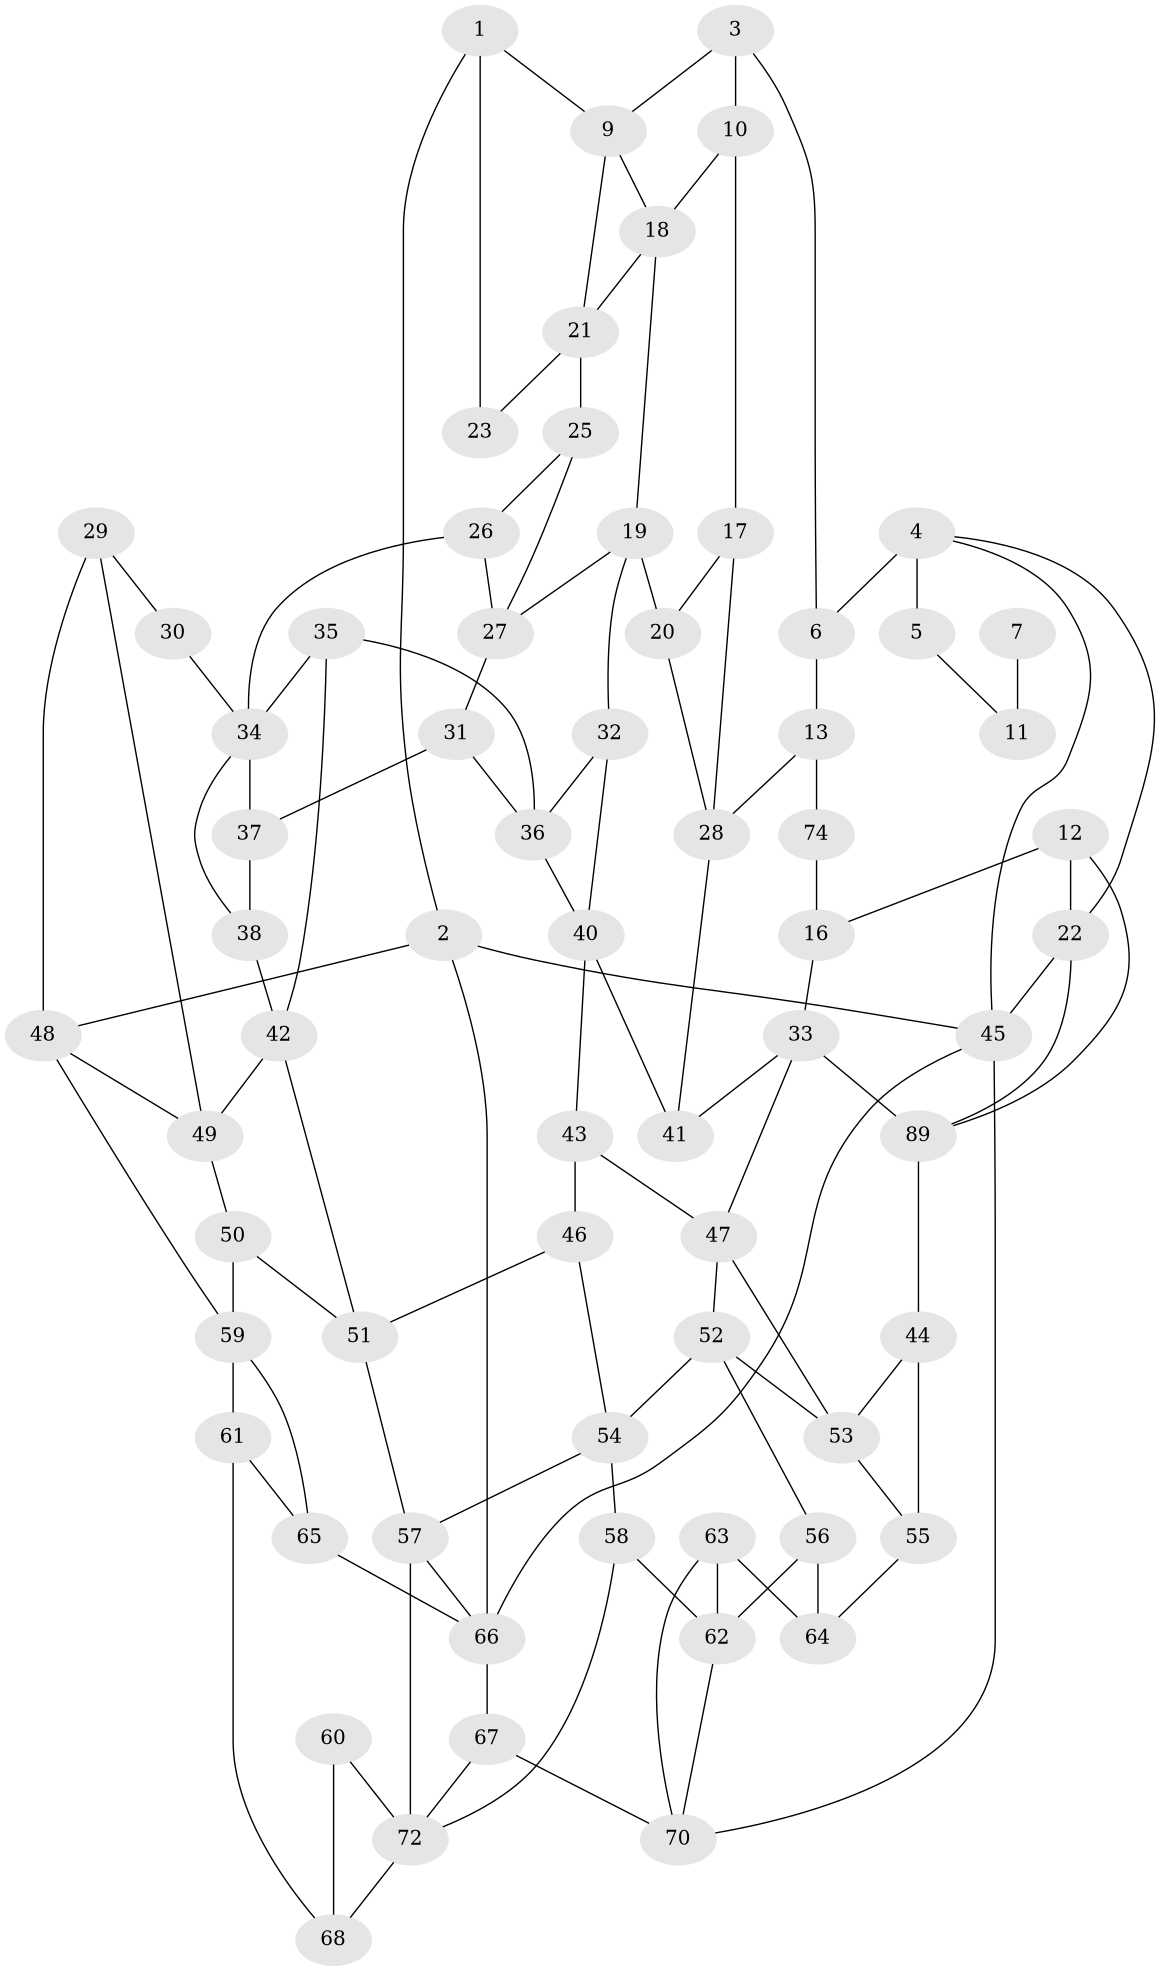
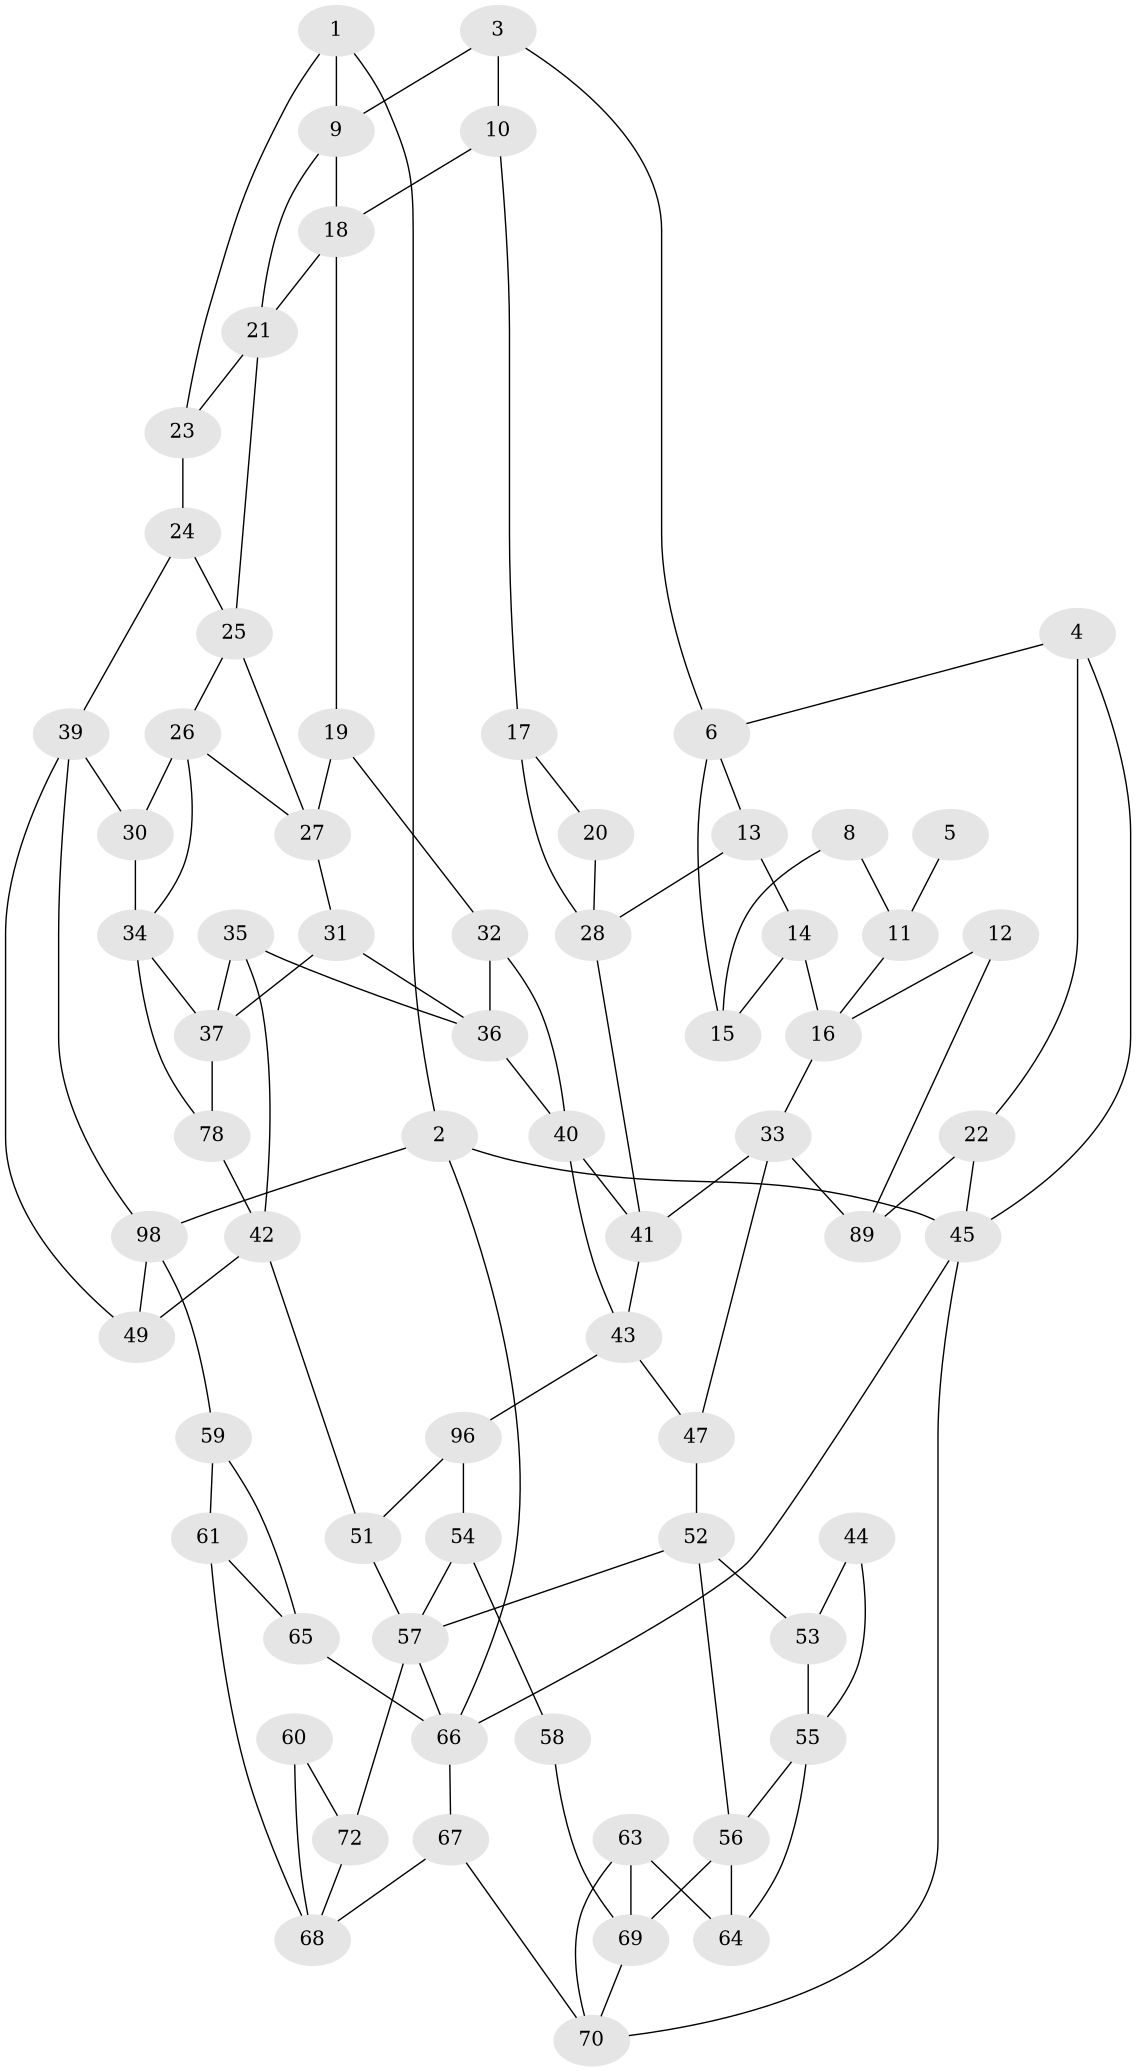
(96, 533) -> (71, 734)
none -> (183, 533)
(649, 584) -> none
(917, 584) -> none
(1018, 634) -> (850, 835)
(288, 684) -> (224, 985)
none -> (159, 784)
(817, 835) -> (800, 935)
(1071, 885) -> none
(250, 935) -> (212, 1136)
none -> (862, 985)
(43, 1036) -> (149, 1237)
none -> (723, 1036)
(233, 1237) -> none
(575, 1237) -> (463, 1438)
(918, 1237) -> none
none -> (634, 1287)
(785, 1345) -> none
(661, 1387) -> (553, 1588)
(717, 1639) -> (631, 1940)
(565, 1721) -> none
(449, 1789) -> (382, 1890)
none -> (770, 1789)
